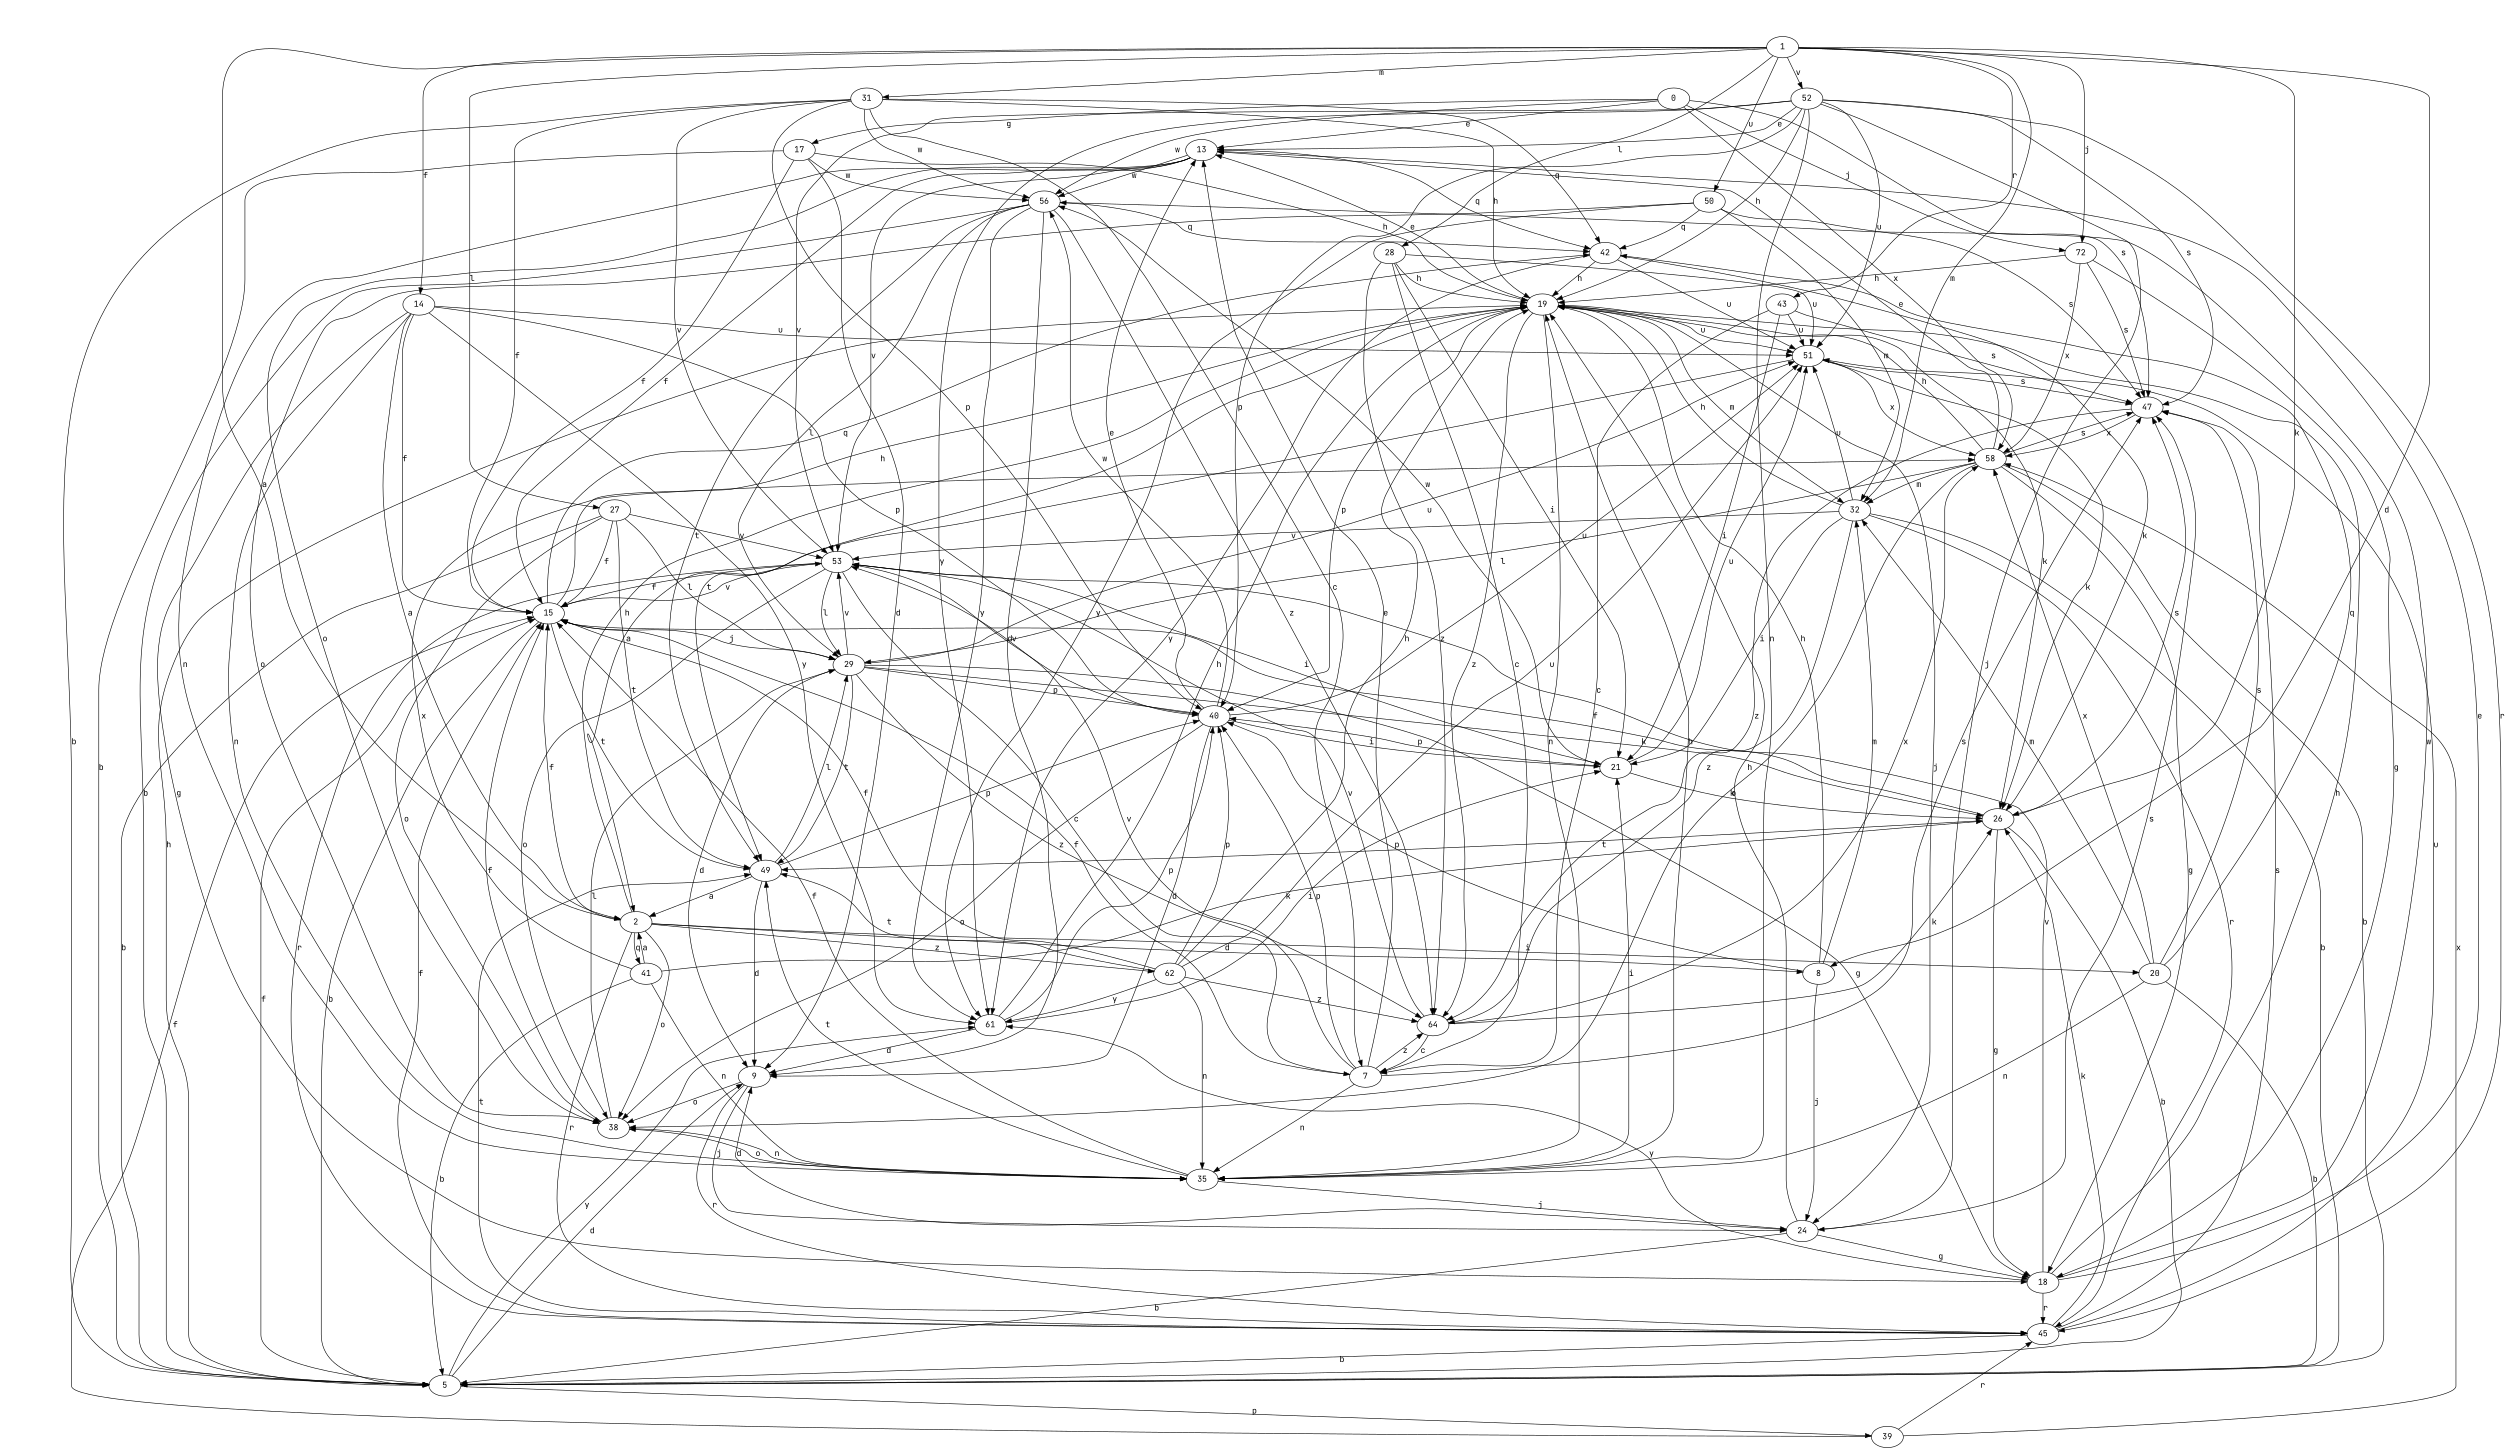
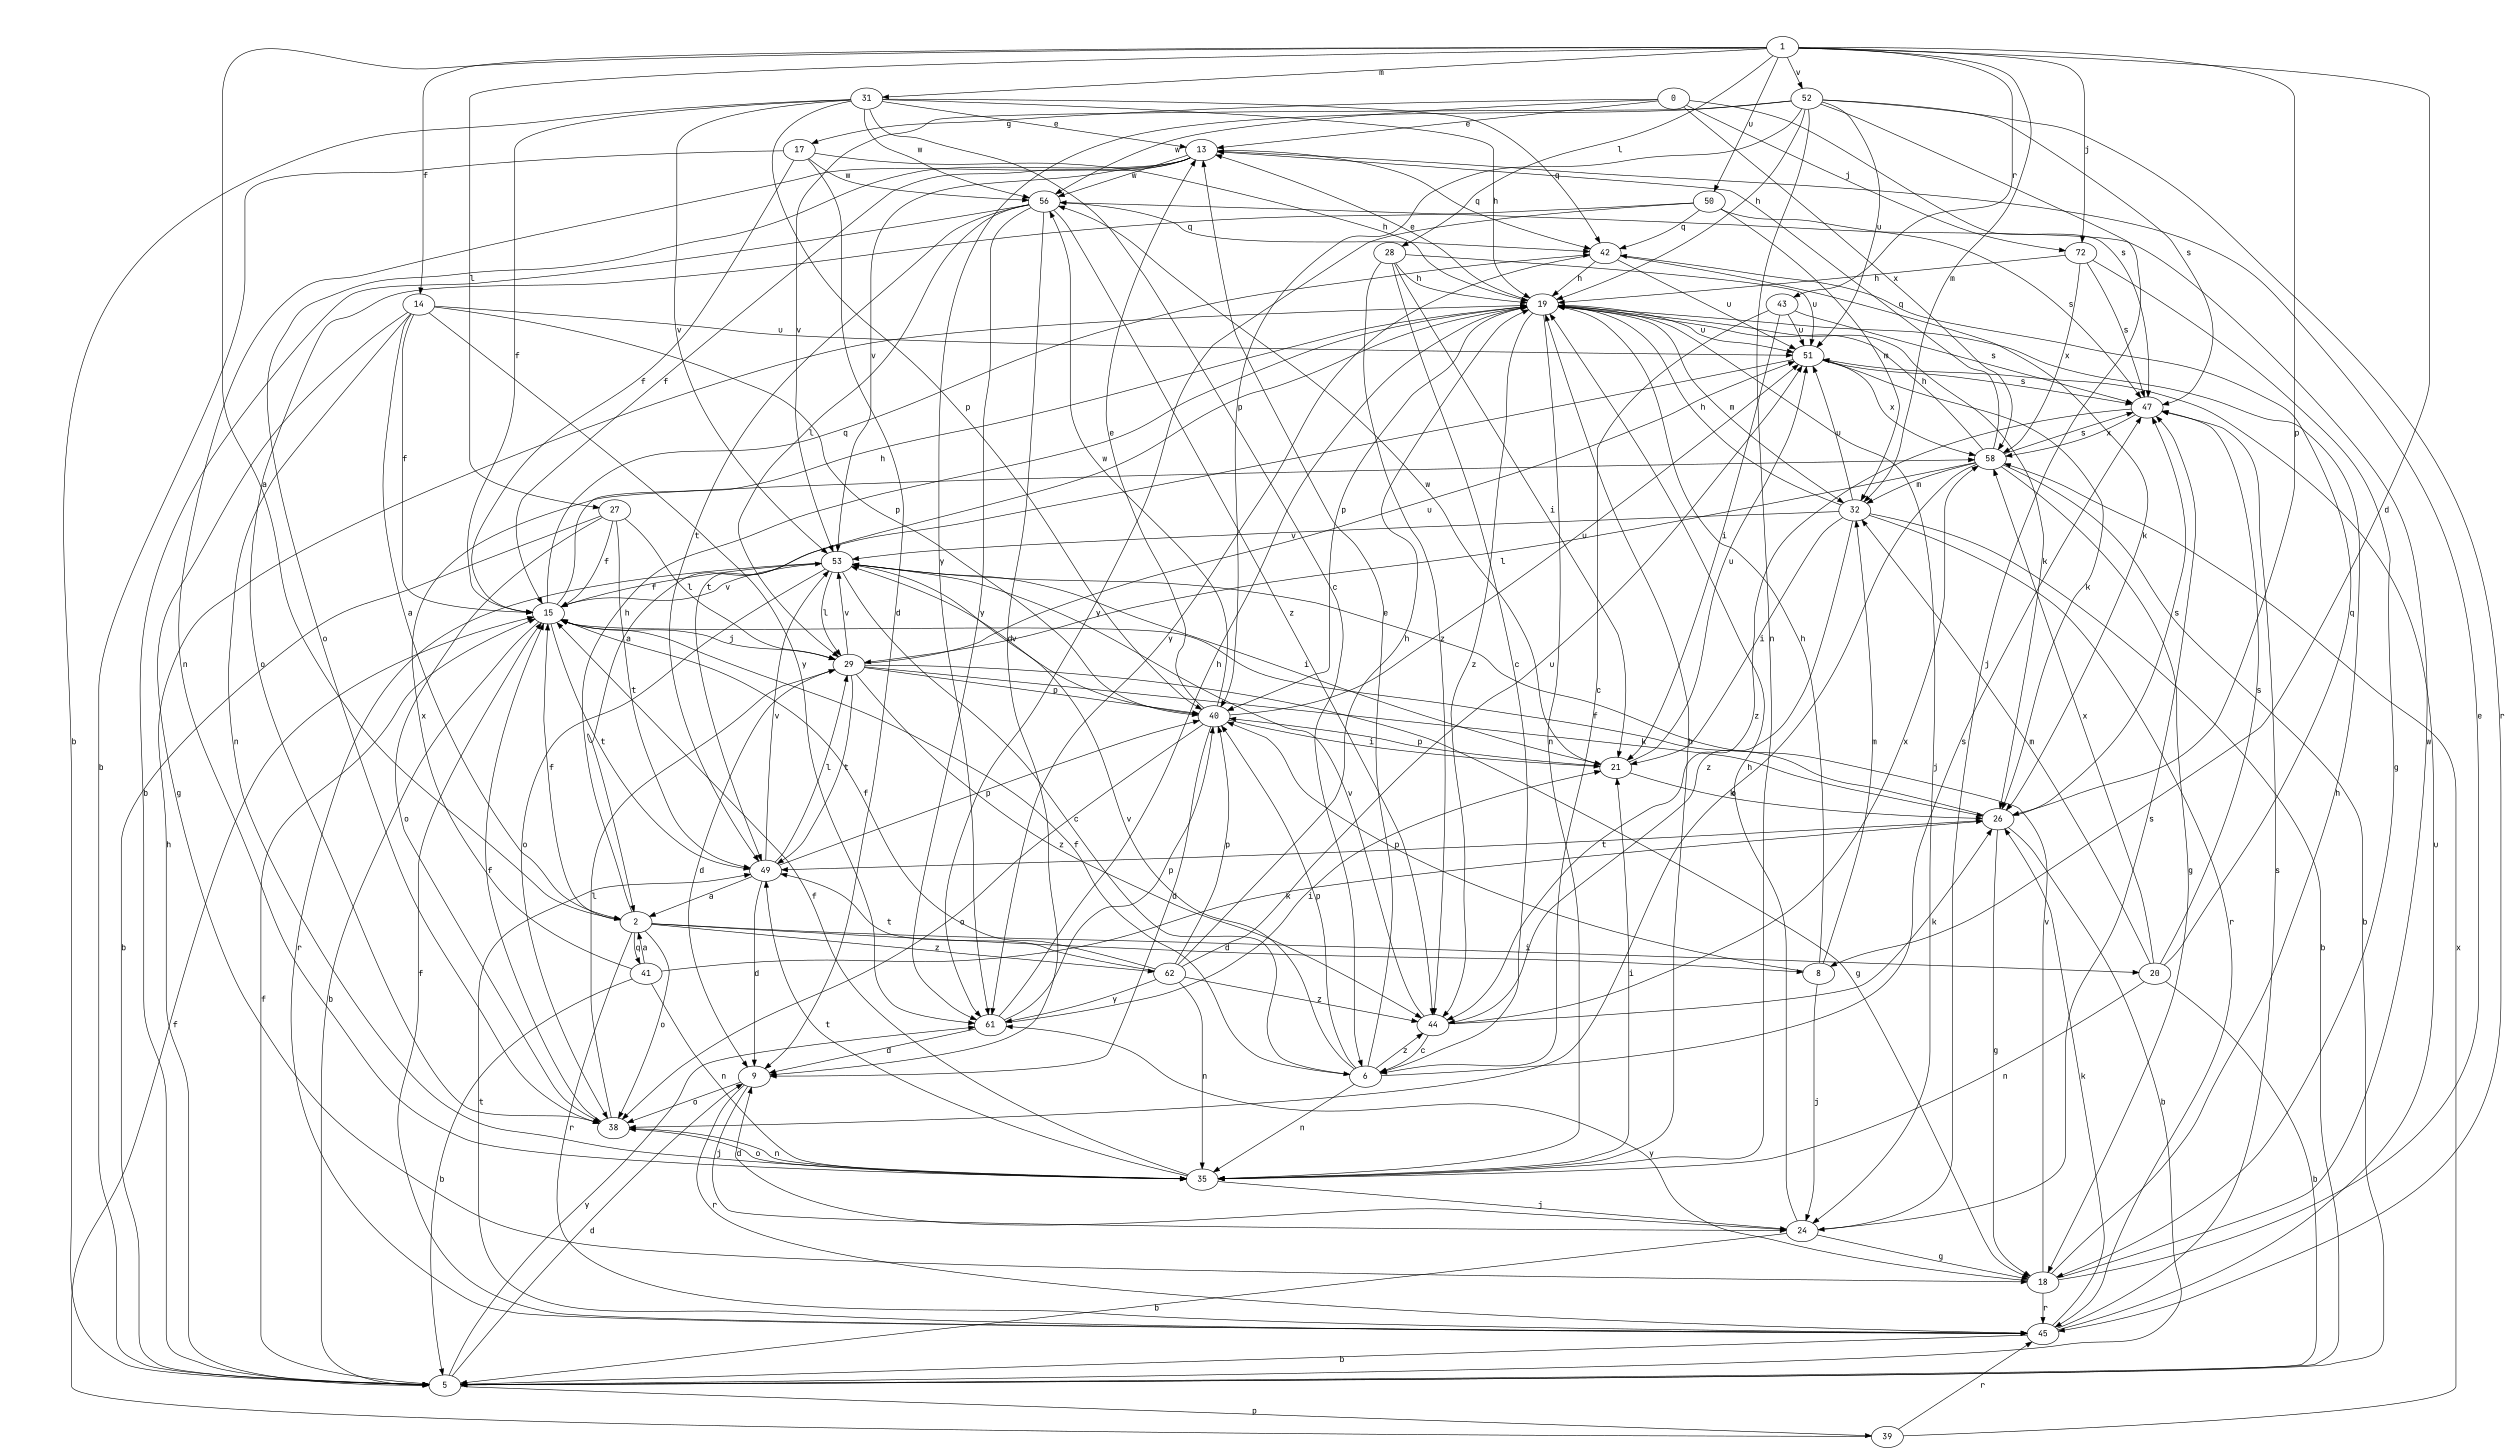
(1528, 145) -> (1031, 124)
(1901, 305) -> (1901, 305)
(2297, 433) -> (2297, 433)
(723, 536) -> (773, 711)
(1433, 1025) -> (1433, 1025)
(1366, 1077) -> (1366, 1077)
